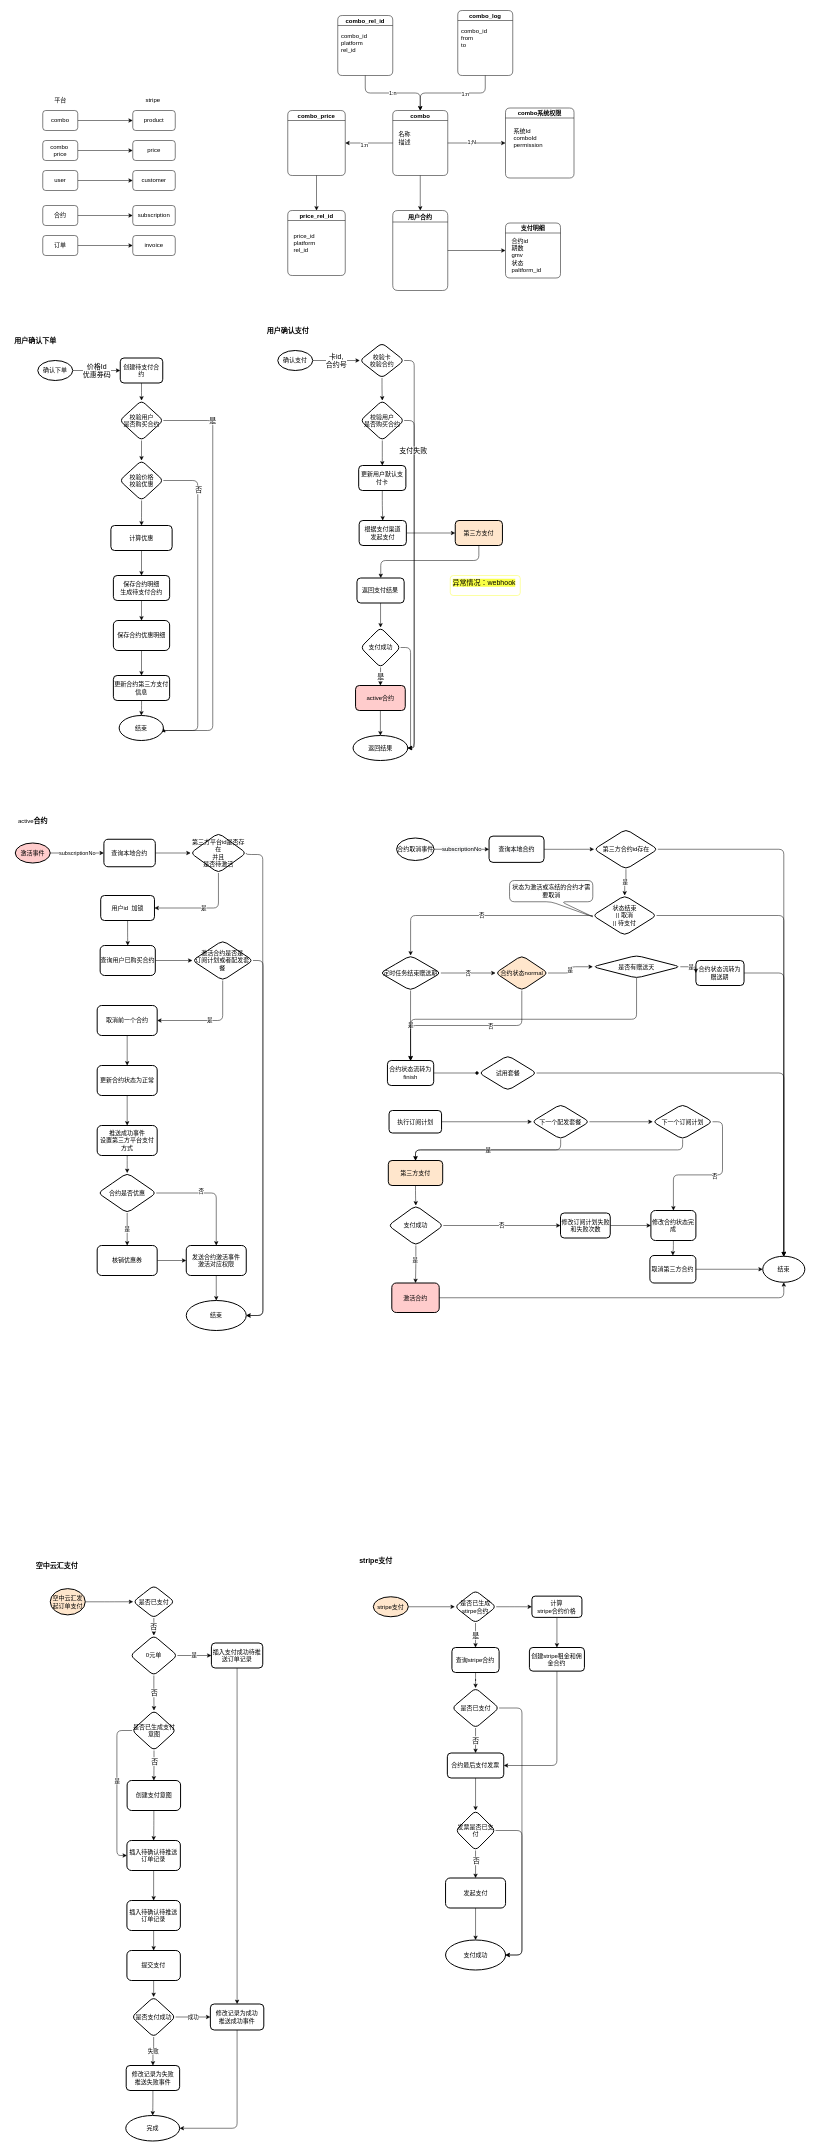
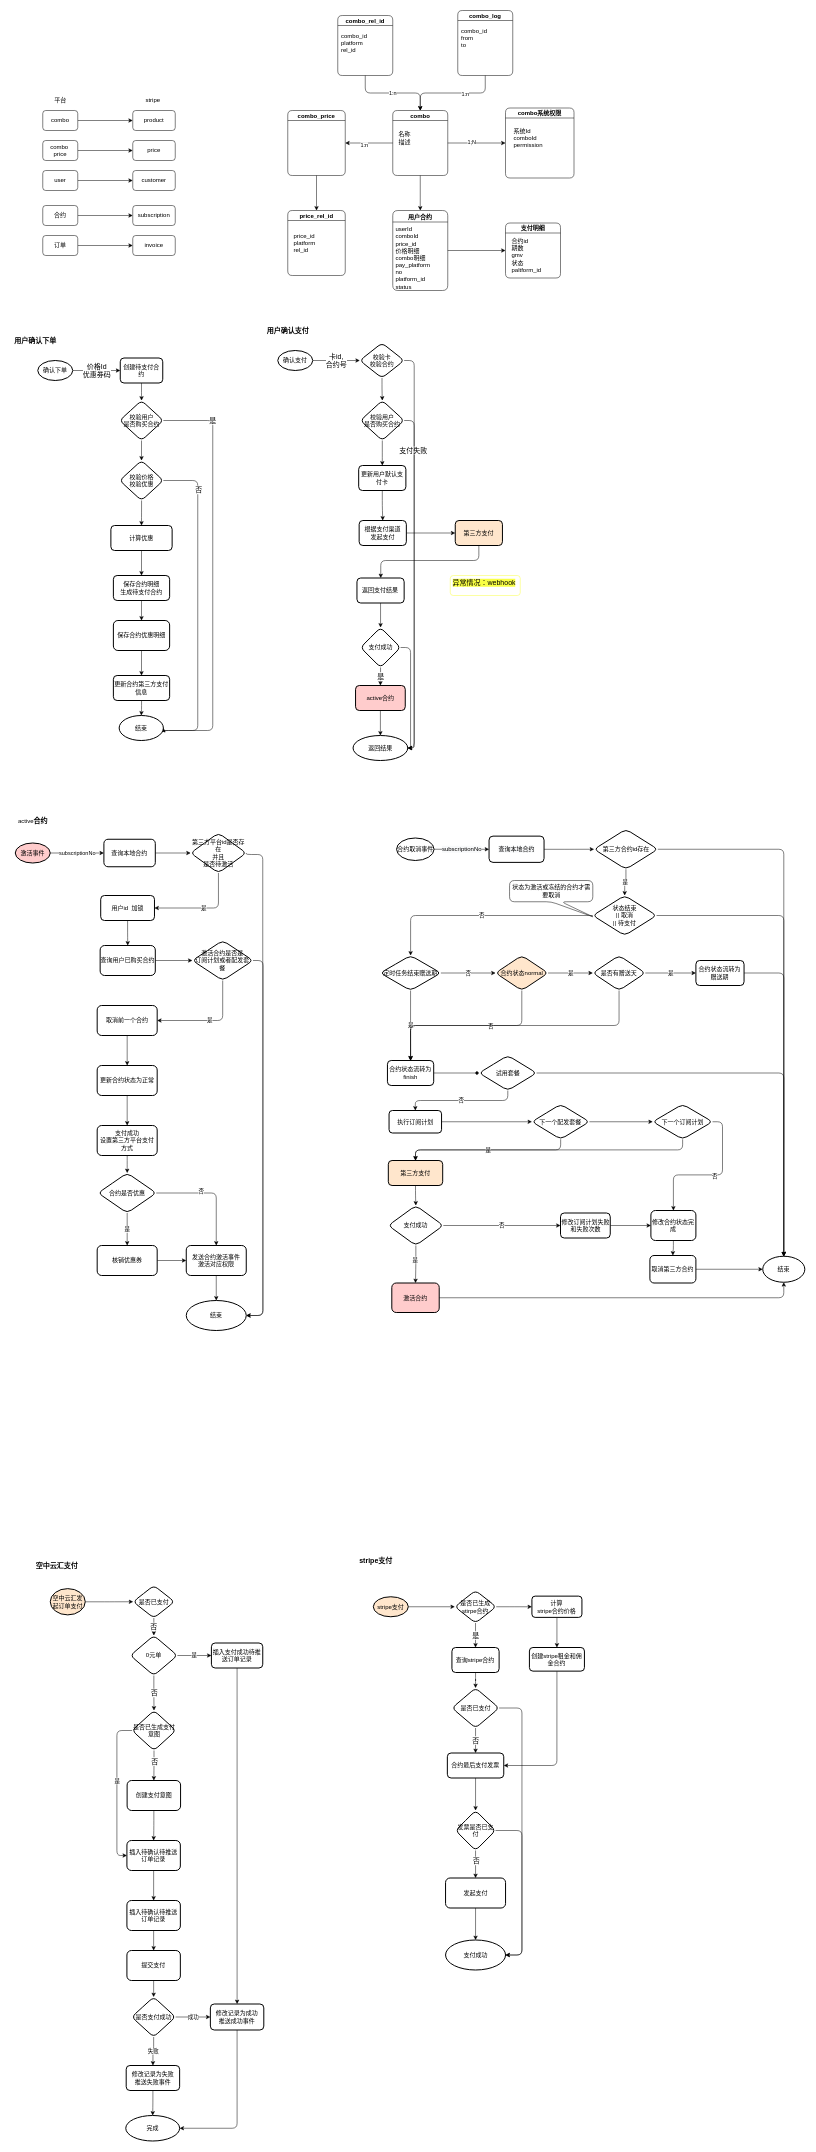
none -> (413, 258)
(637, 967) -> (619, 973)
none -> (462, 1100)
(127, 1140) -> (127, 1140)
